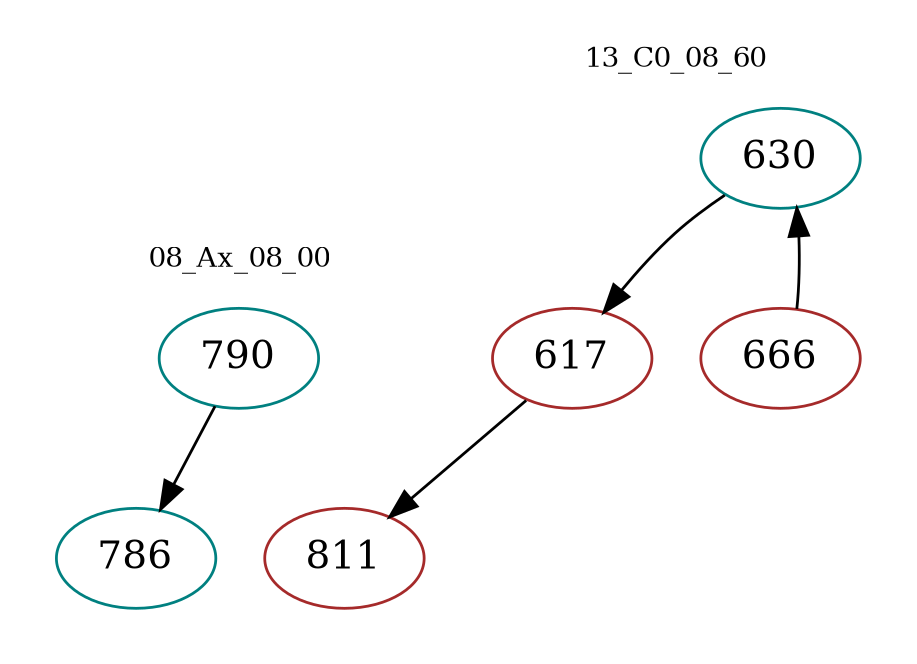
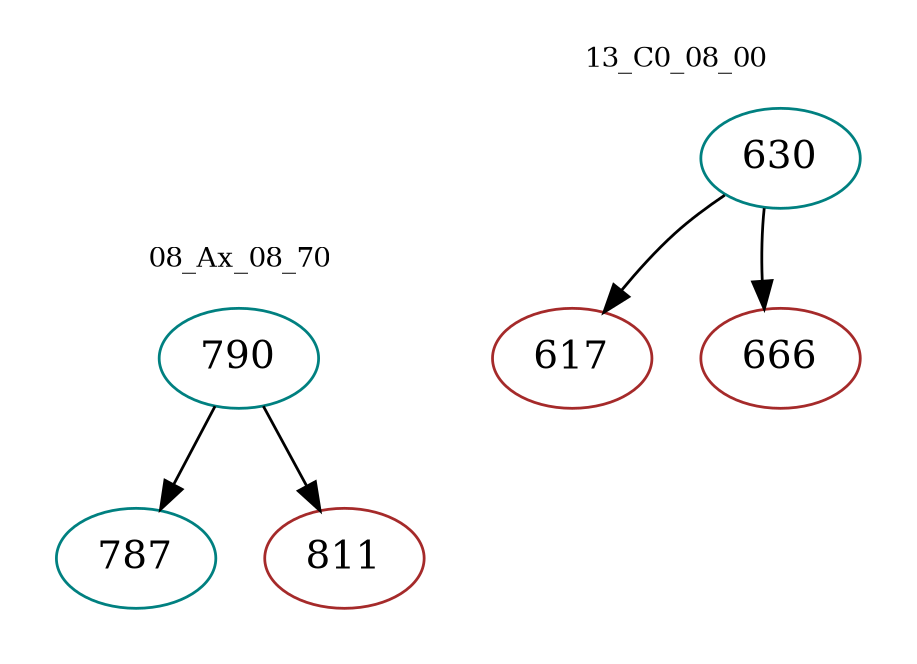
(676, 60) -> (676, 60)
(240, 260) -> (240, 260)
(799, 273) -> (762, 244)
(469, 449) -> (285, 446)
(136, 558) -> (136, 558)
